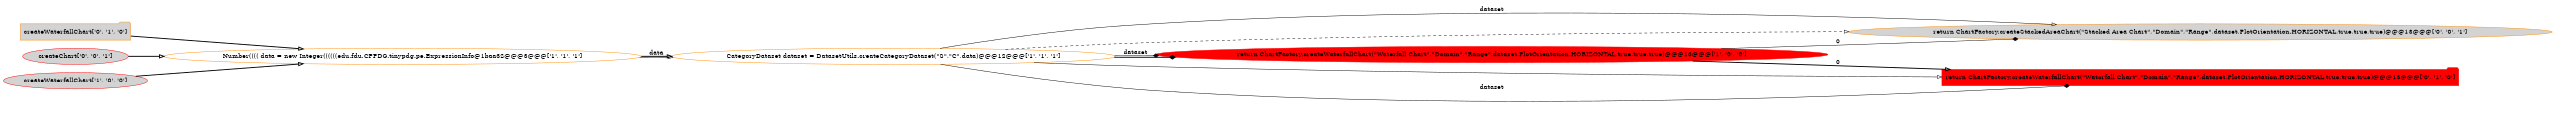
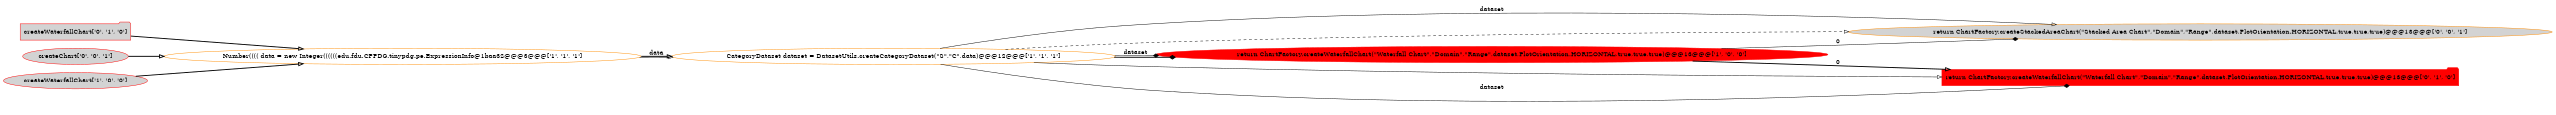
(75, 32) -> (75, 32)
